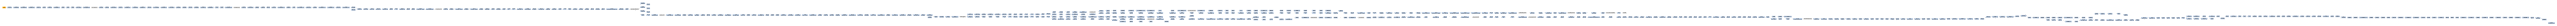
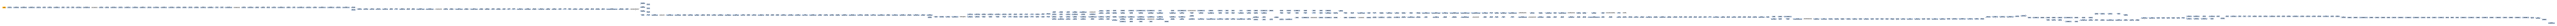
(1271, 13) -> none
